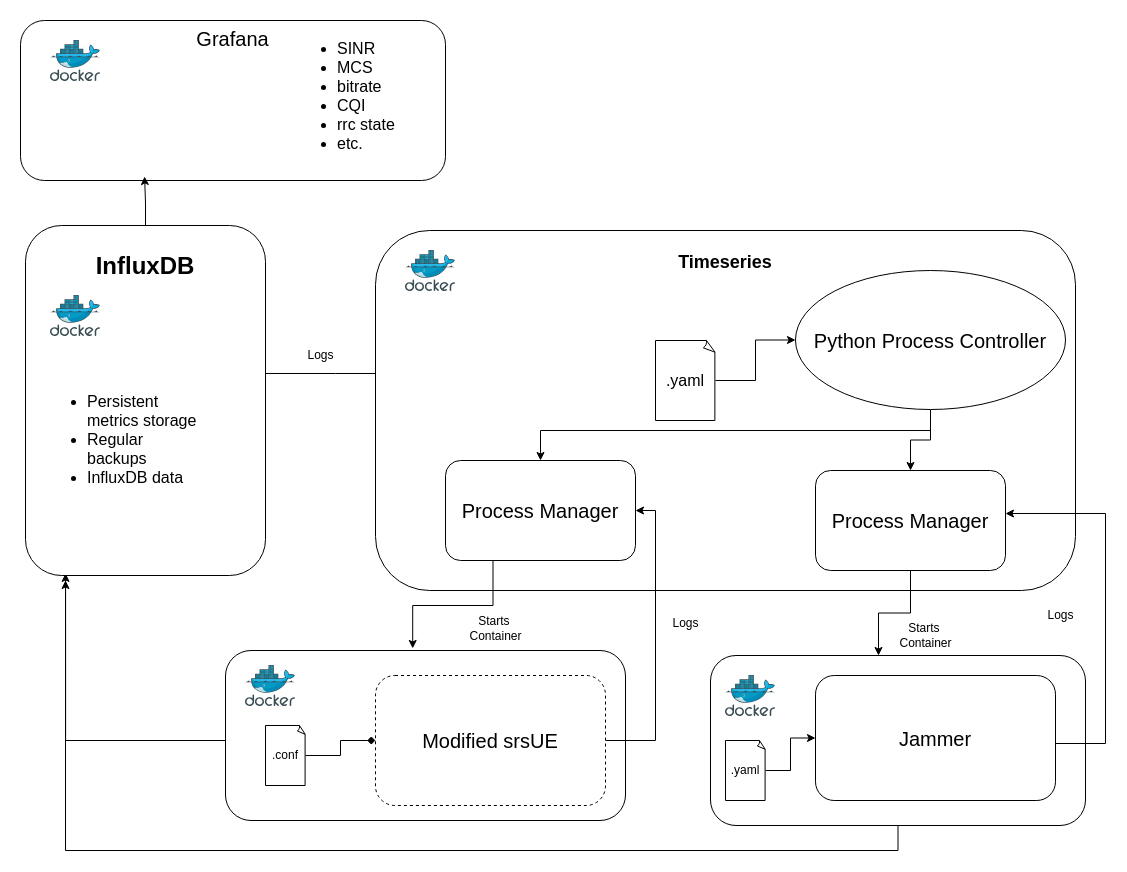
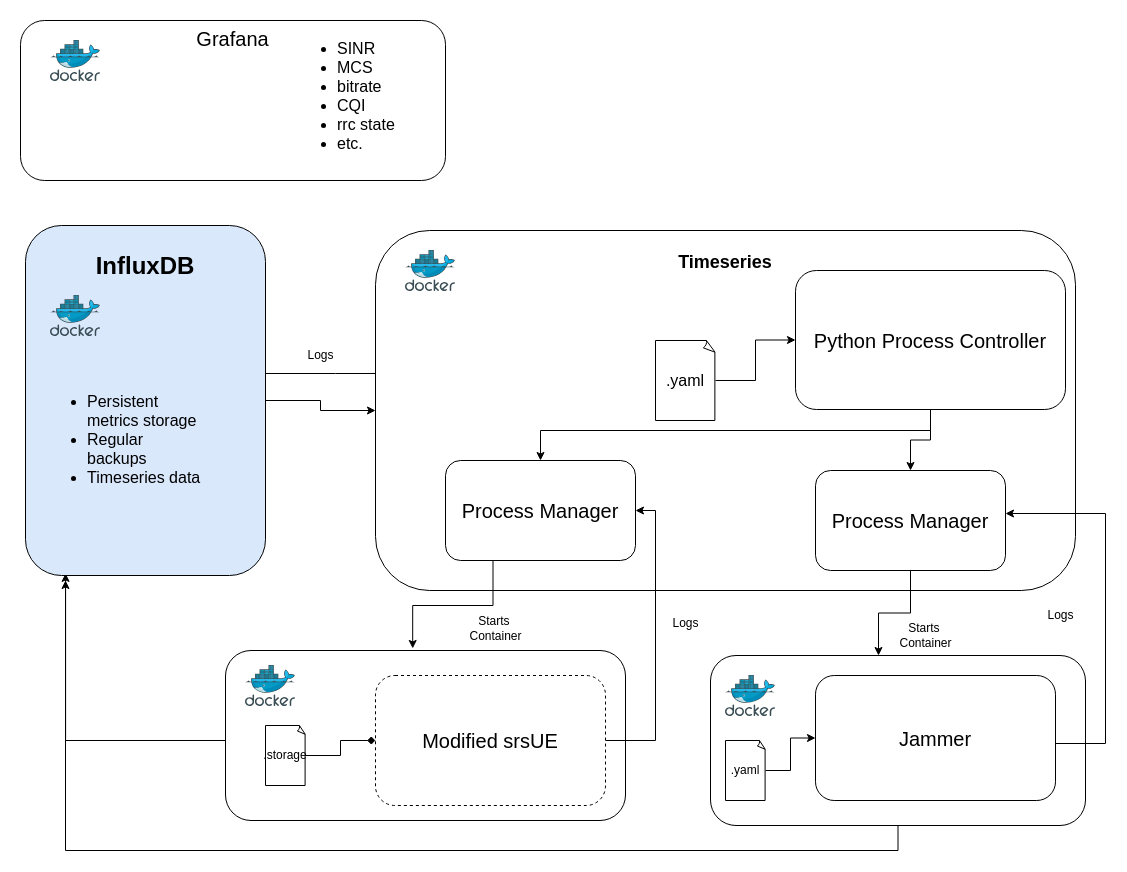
(146, 204) -> (321, 402)
(931, 340) -> (931, 340)
(146, 401) -> (146, 401)
(127, 440) -> (127, 440)
(286, 756) -> (286, 756)
